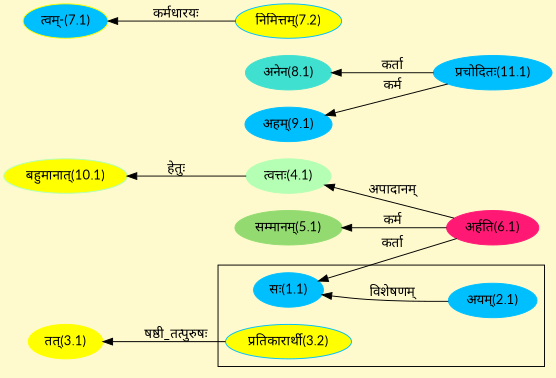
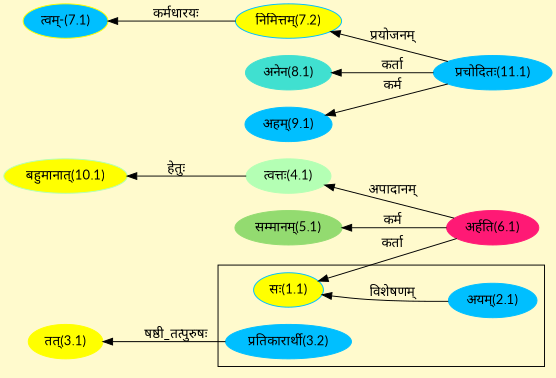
none -> (394, 48)
(289, 290) -> (289, 290)
(289, 342) -> (289, 342)
